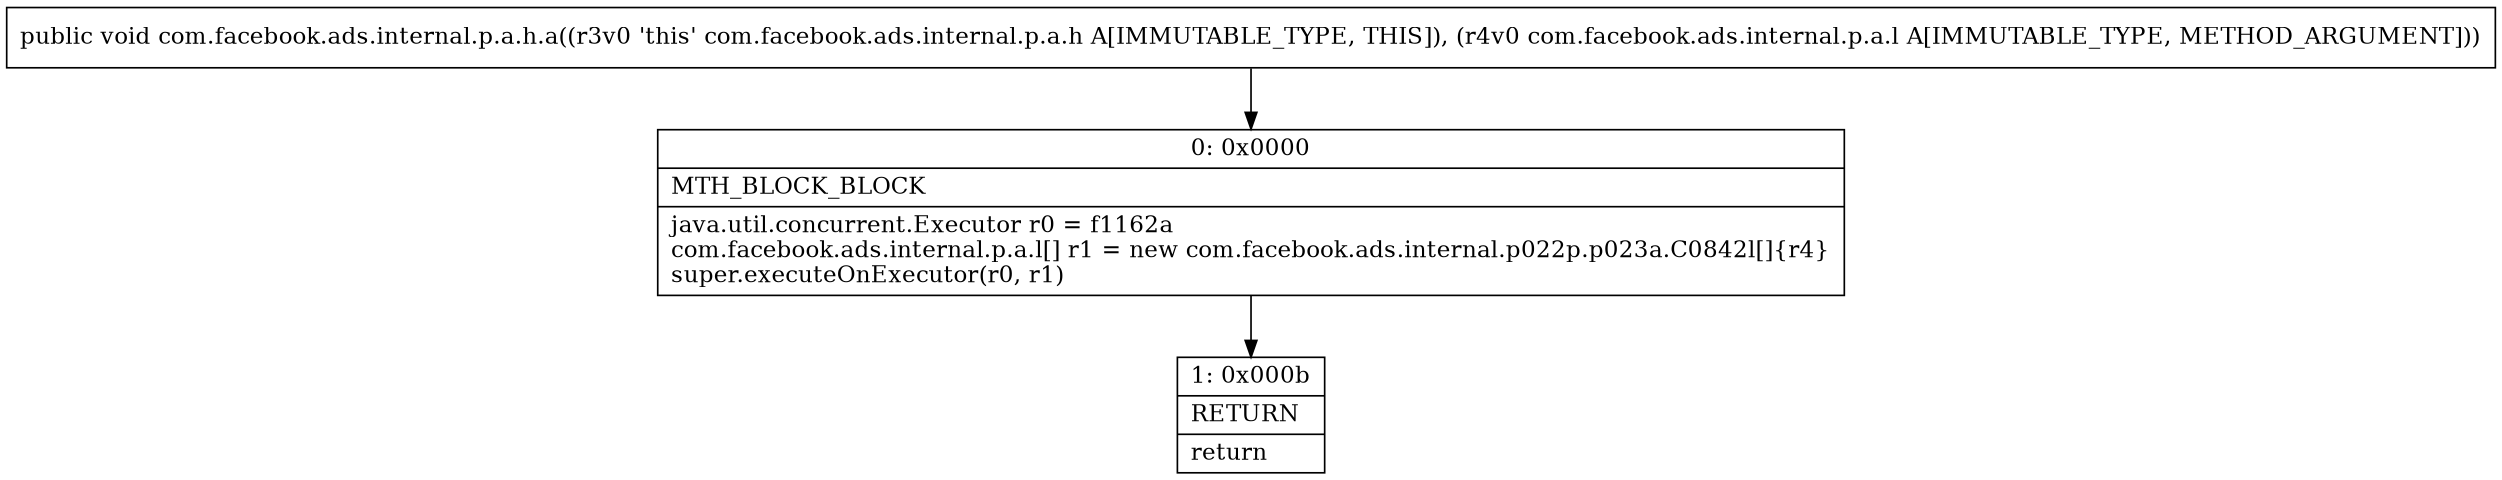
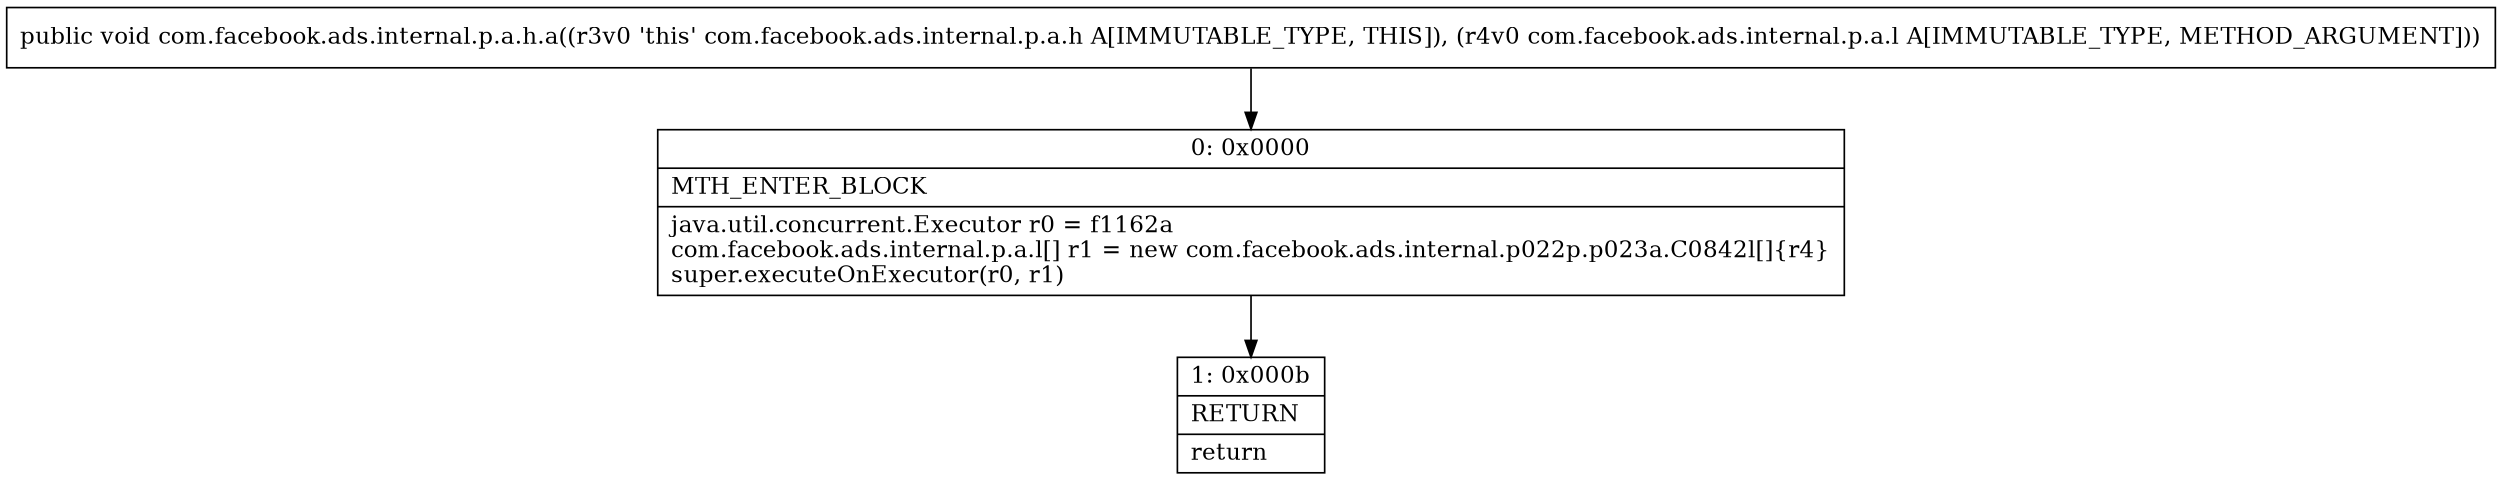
(799, 187) -> (800, 187)
